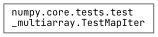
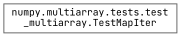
(79, 18) -> (90, 18)
